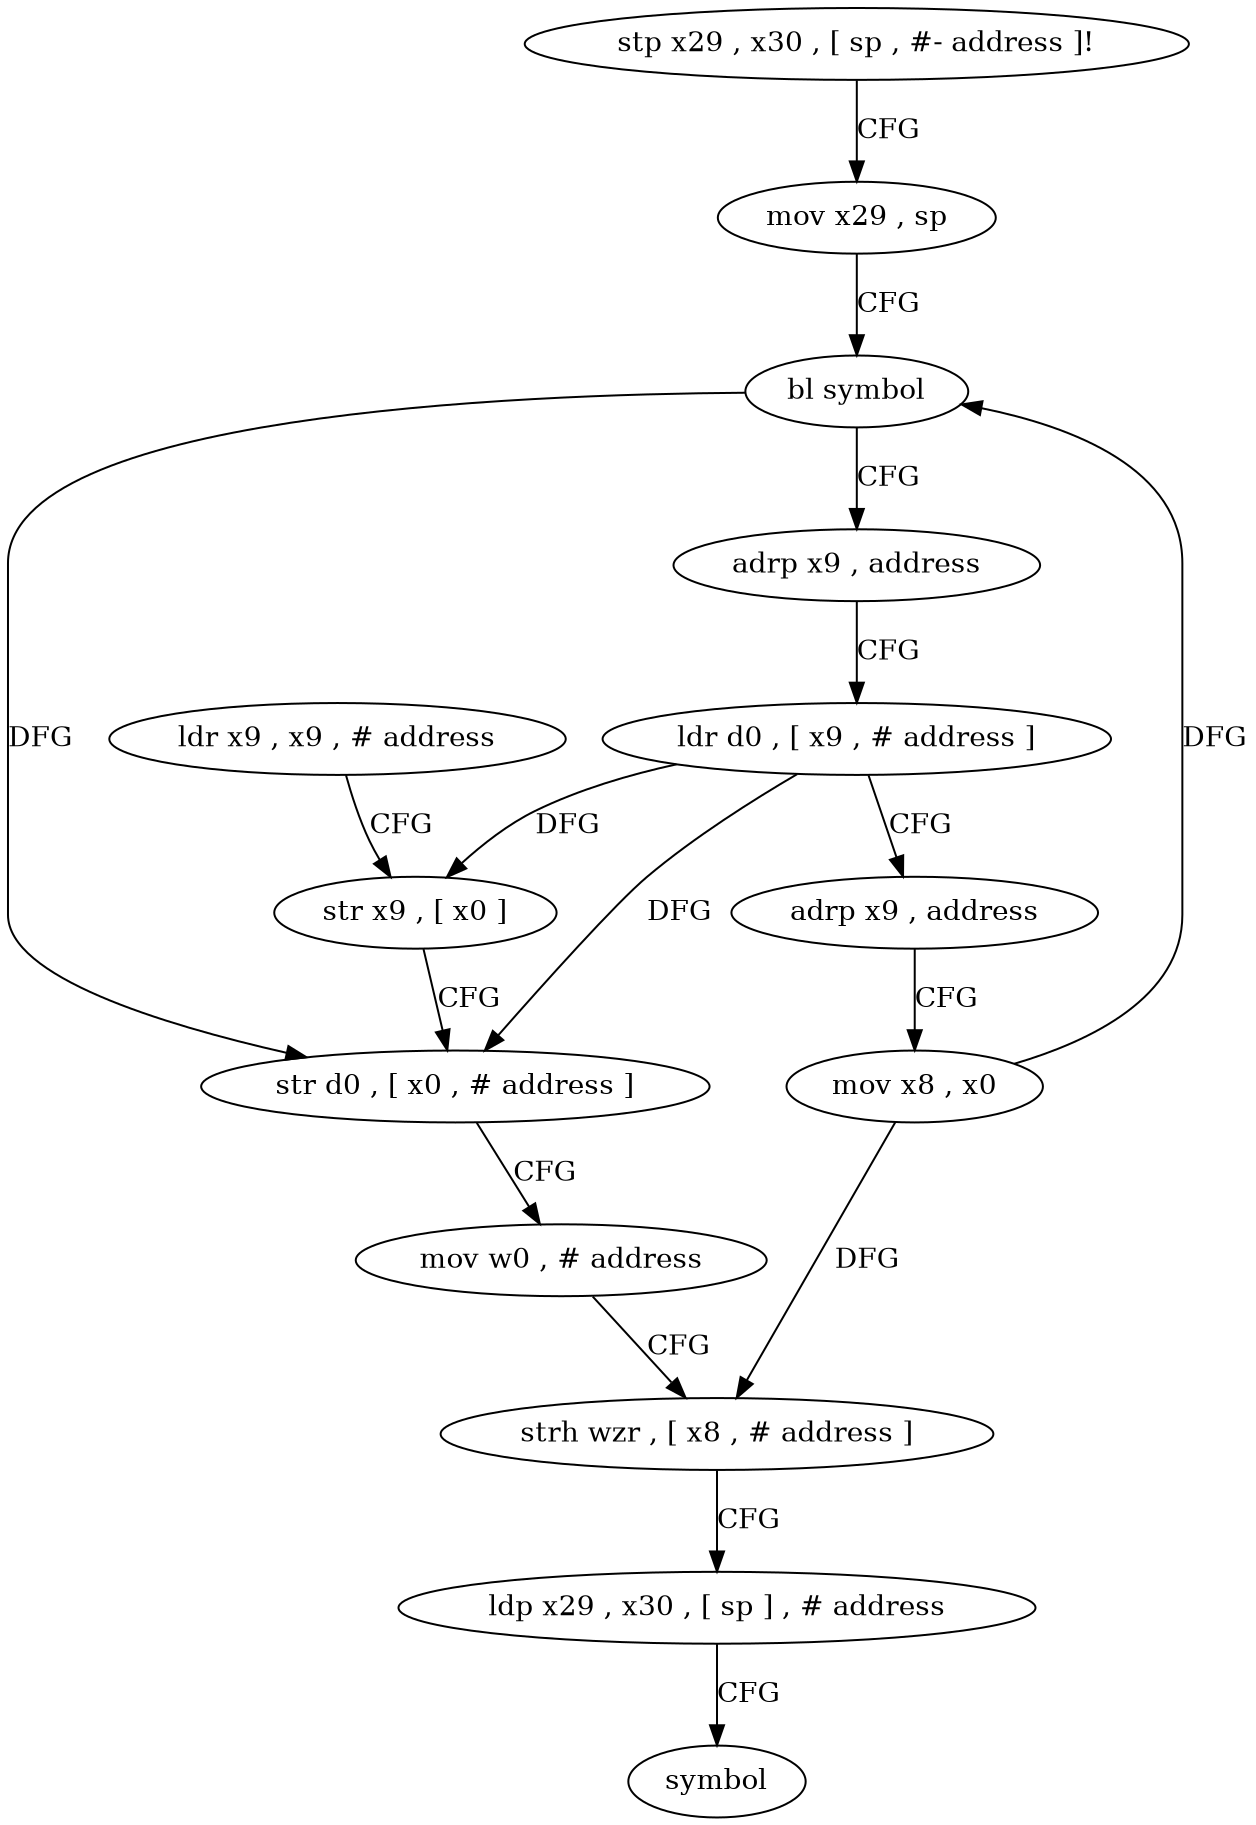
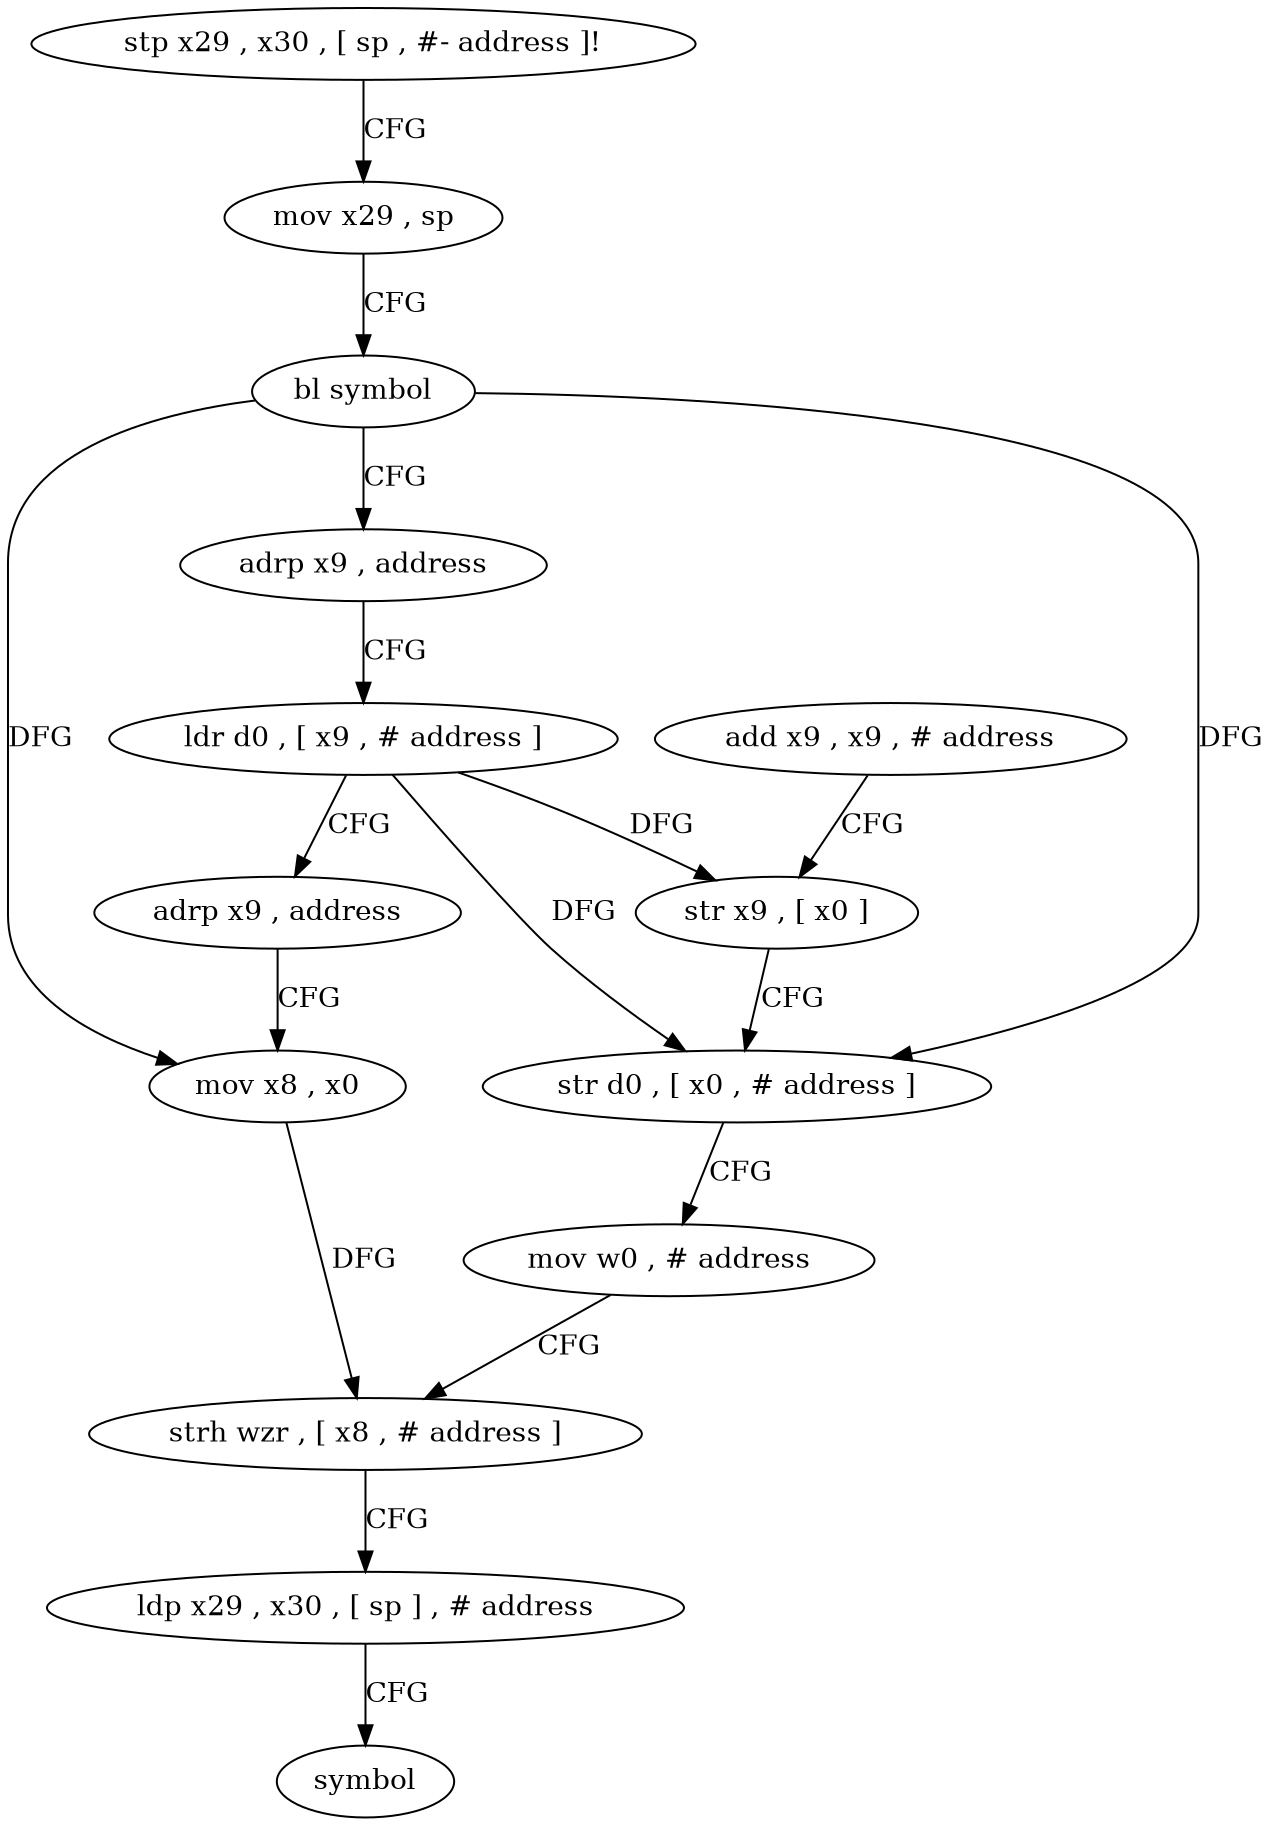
(1182, 722) -> (8, 689)
(338, 739) -> (891, 739)
